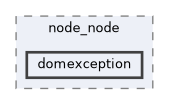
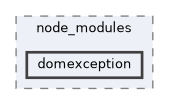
(84, 29) -> (84, 29)
